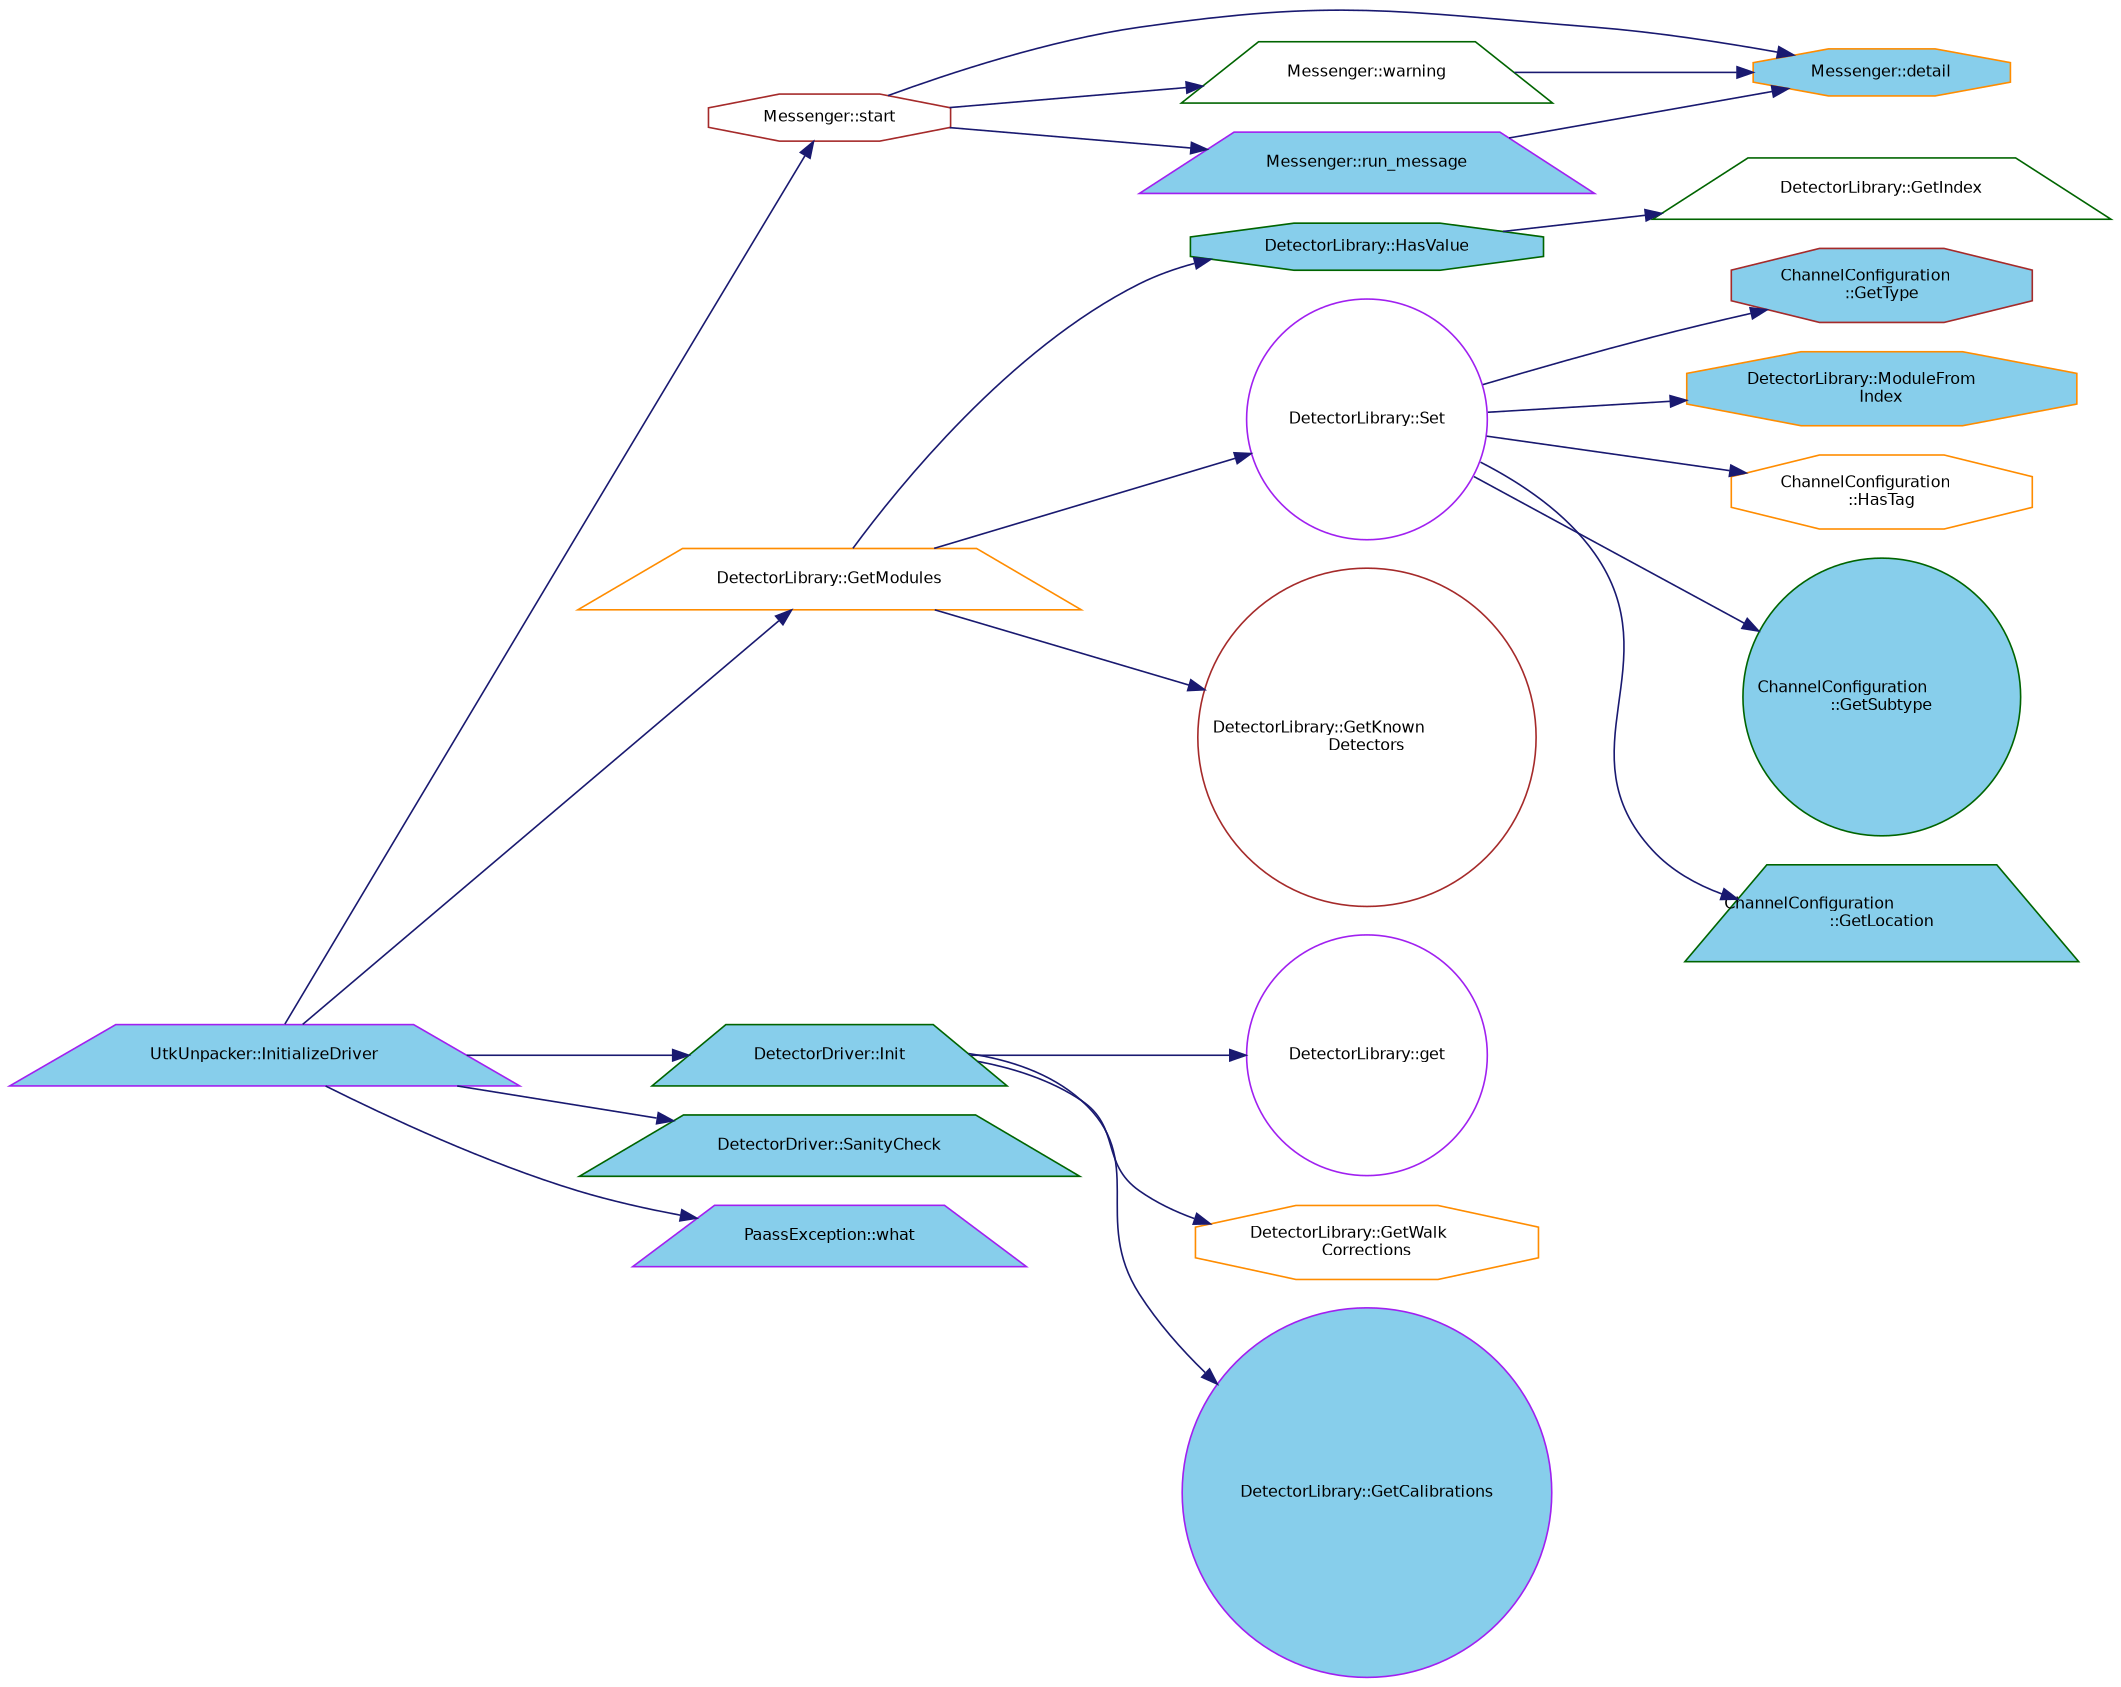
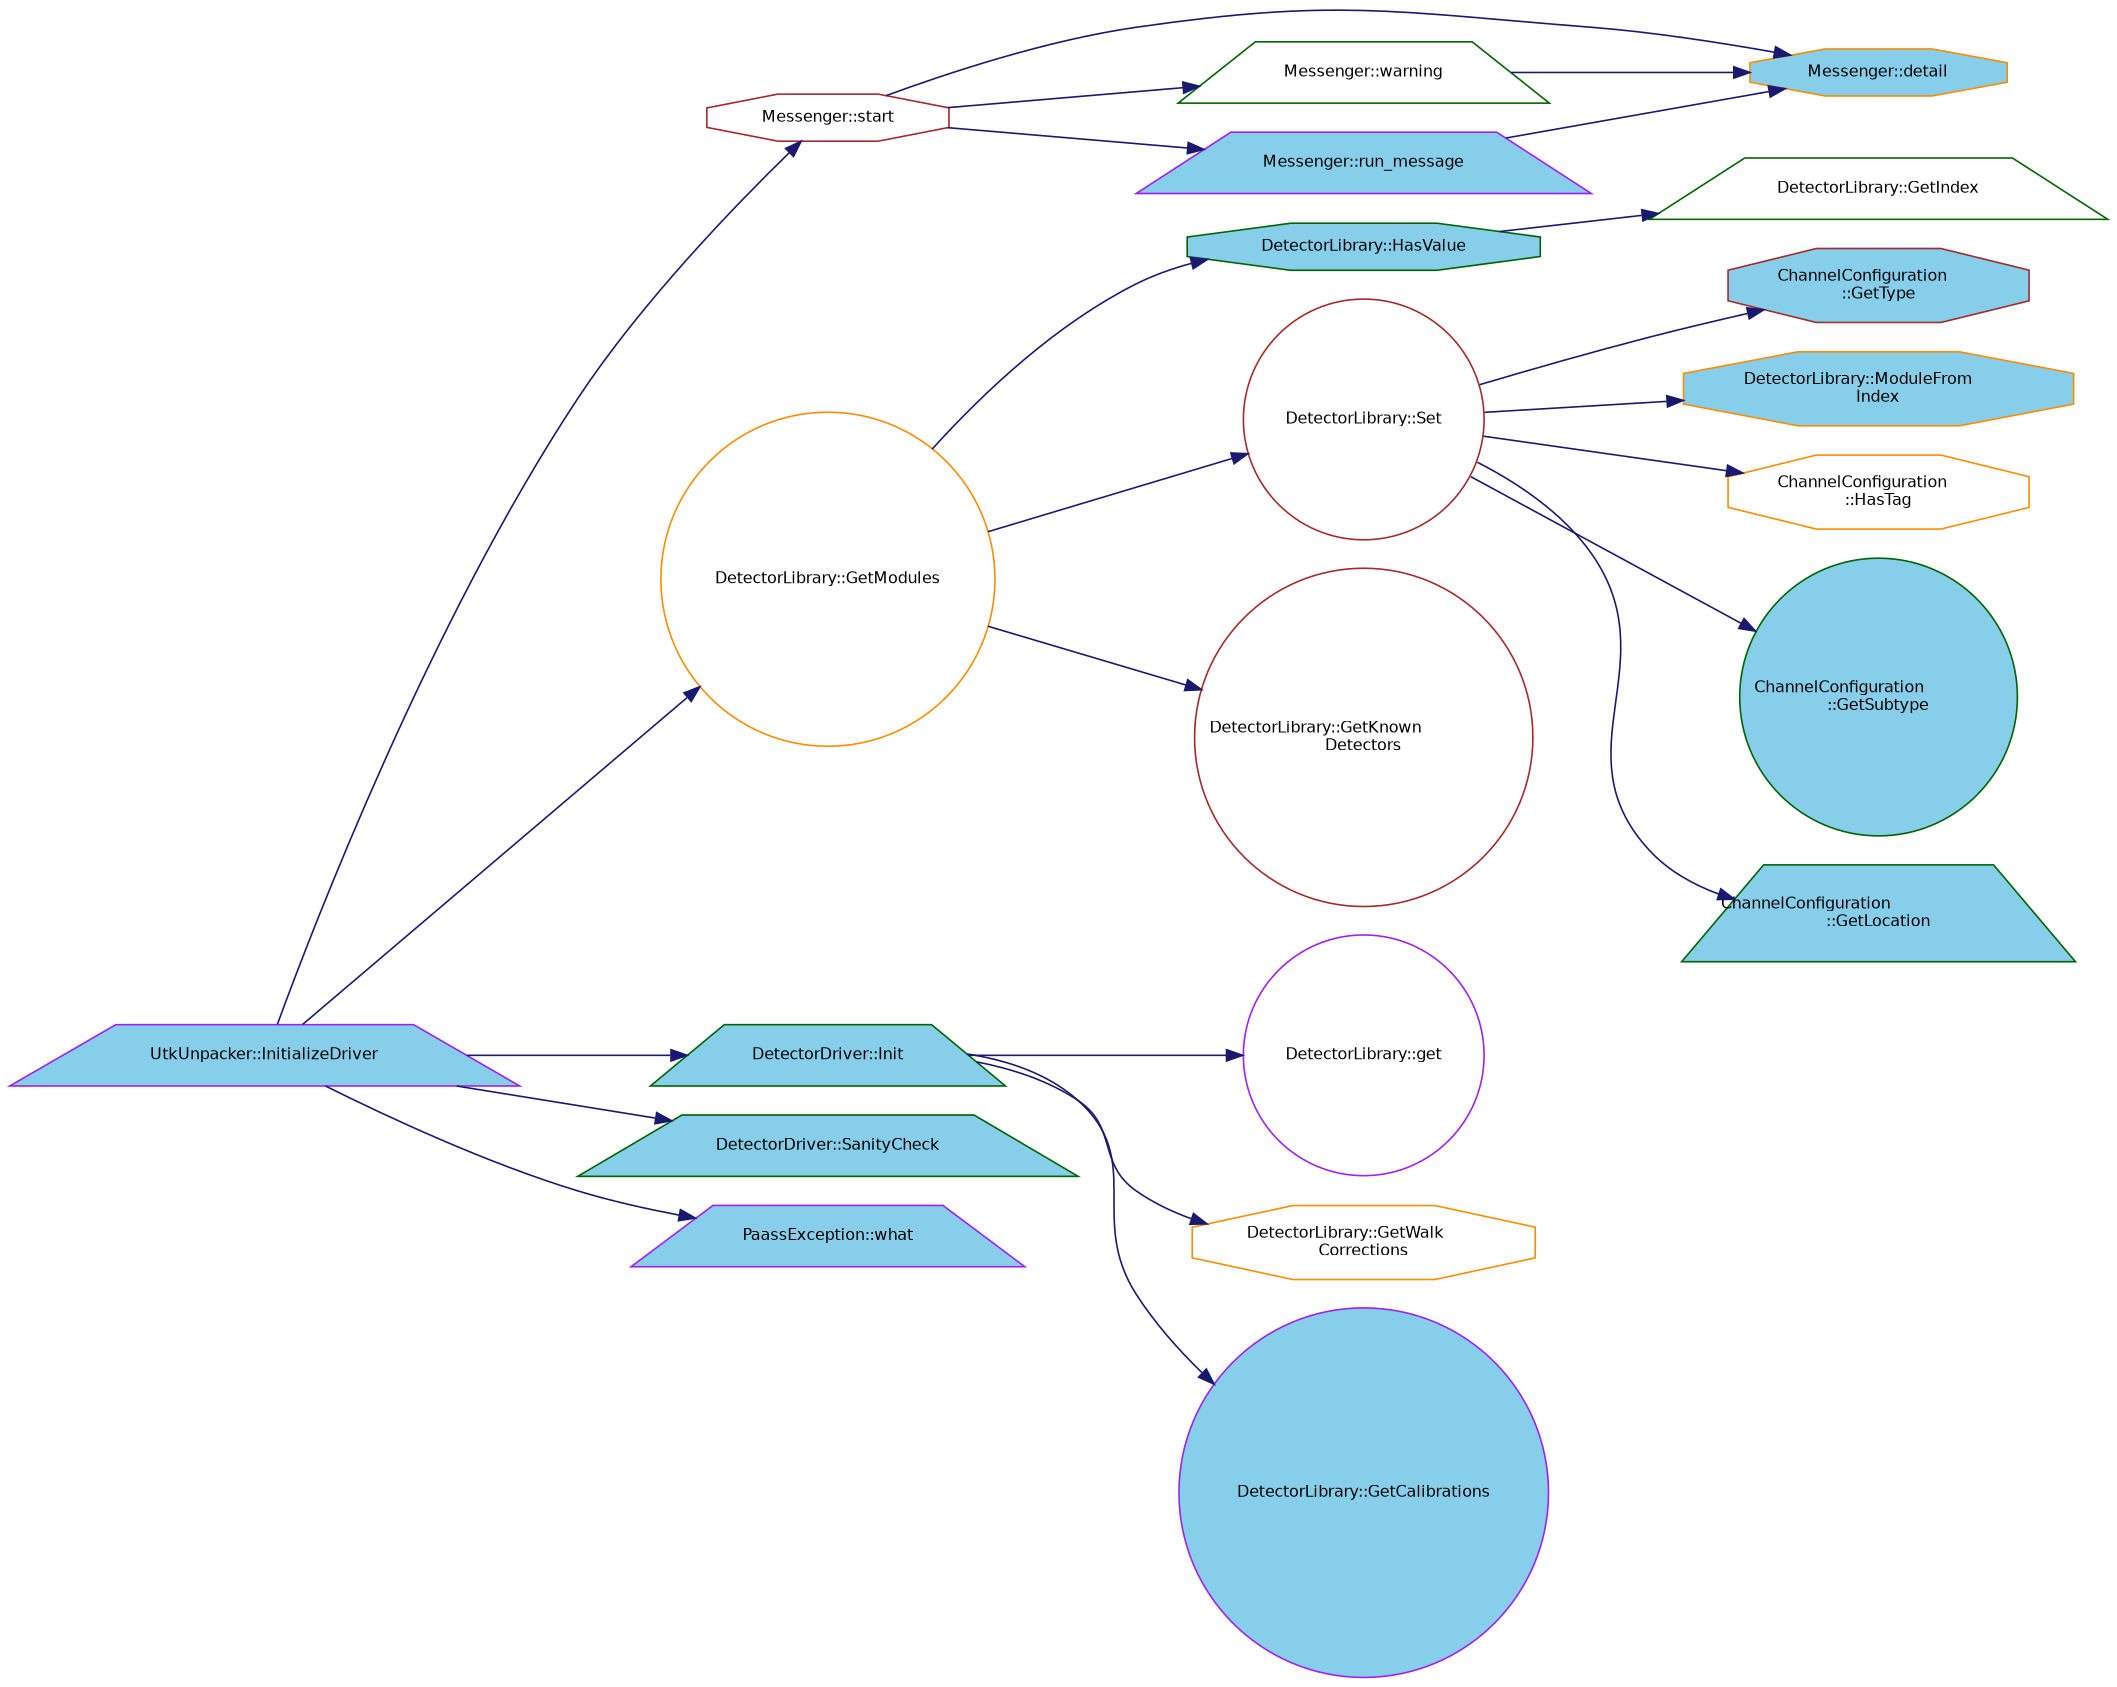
(1367, 419) -> (1364, 419)
(830, 579) -> (828, 579)
